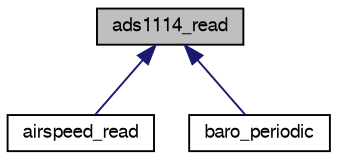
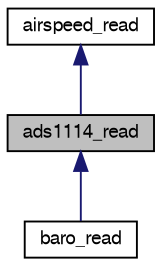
(119, 87) -> (81, 90)
(260, 133) -> (81, 240)
